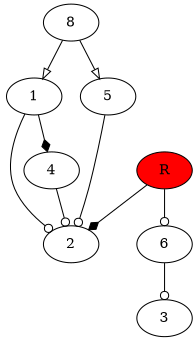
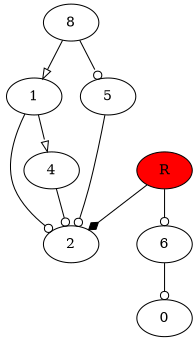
(87, 55) -> (87, 55)
(41, 127) -> (41, 127)
(165, 318) -> (165, 318)
